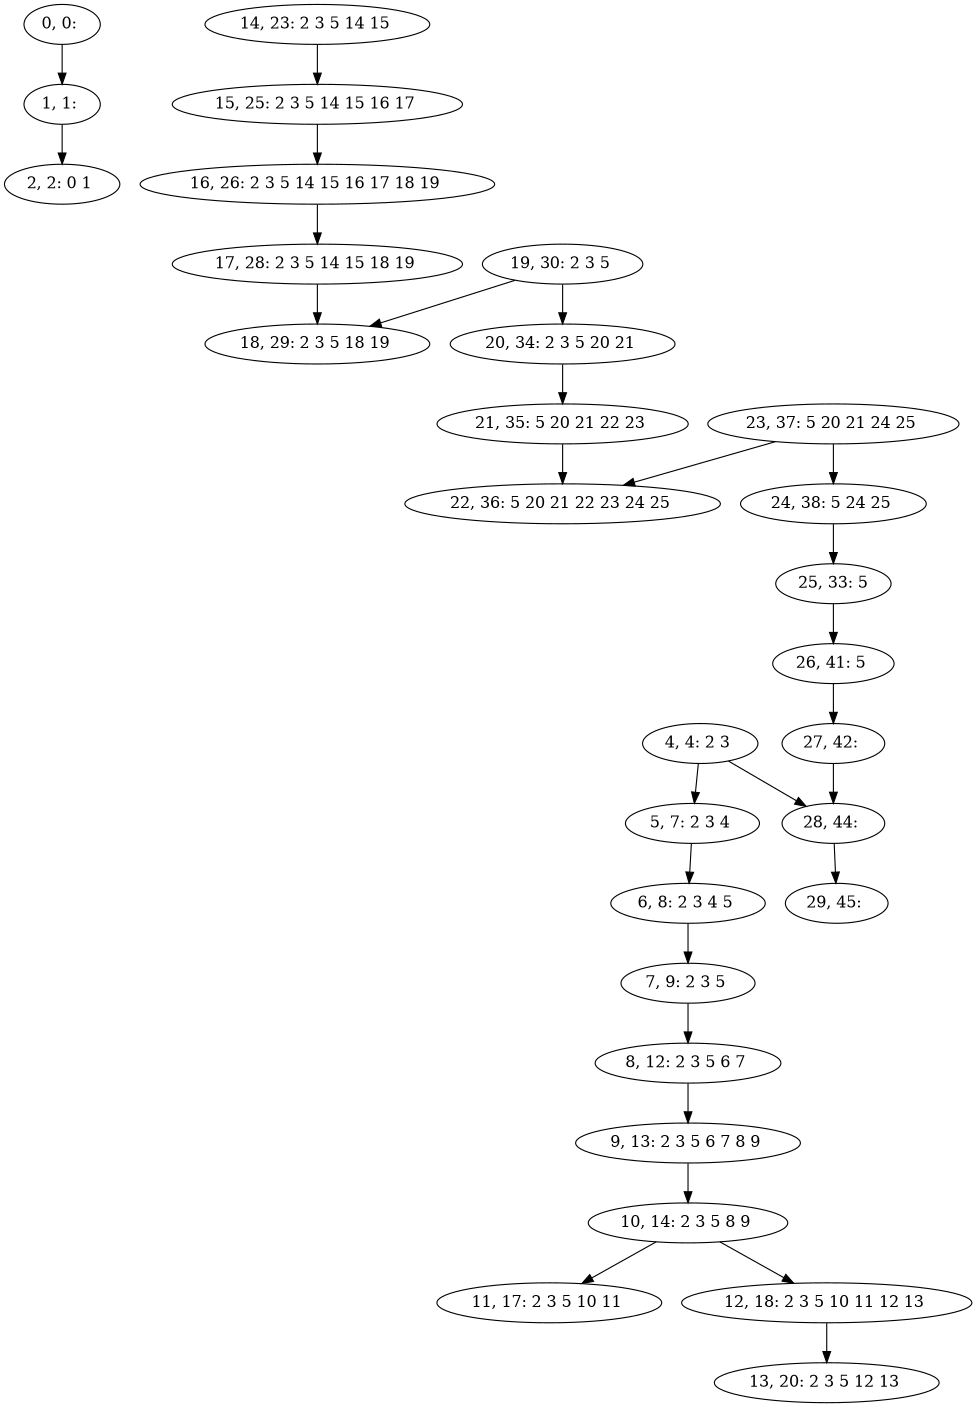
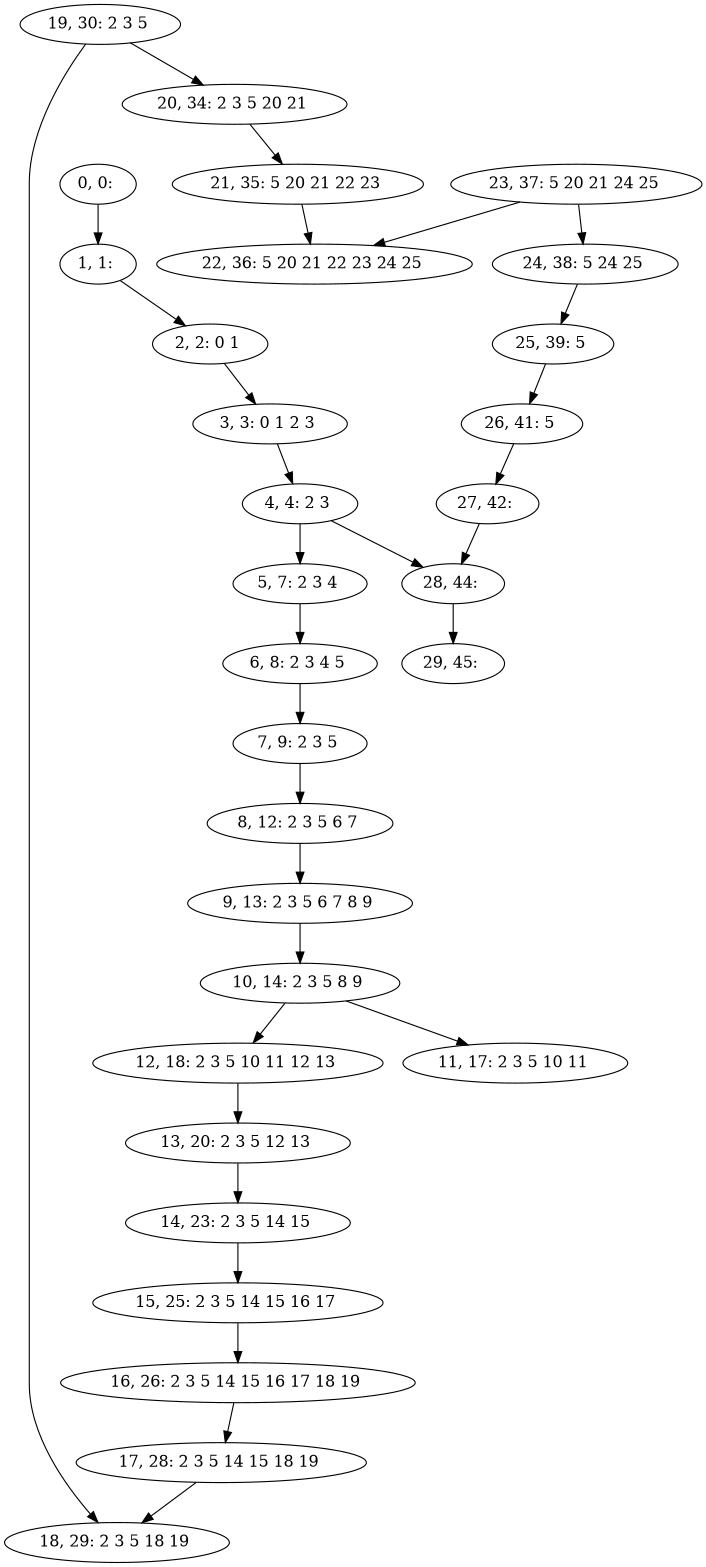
none -> (270, 424)
(833, 584) -> (553, 344)
none -> (238, 1178)
